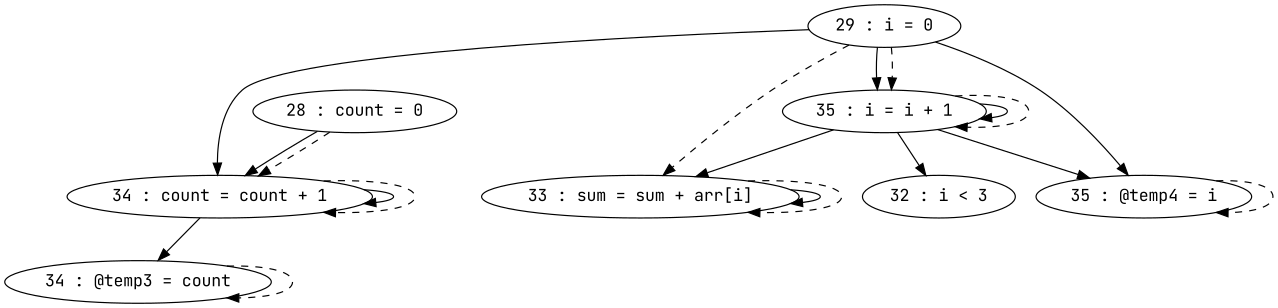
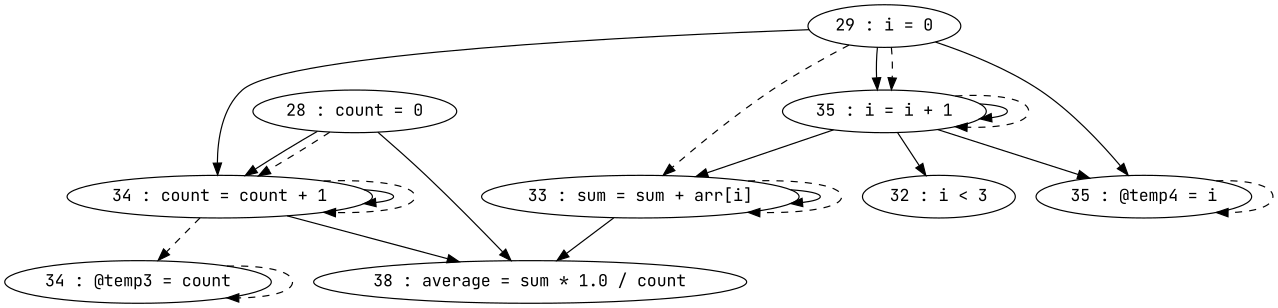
(183, 235) -> (183, 235)
none -> (530, 282)
